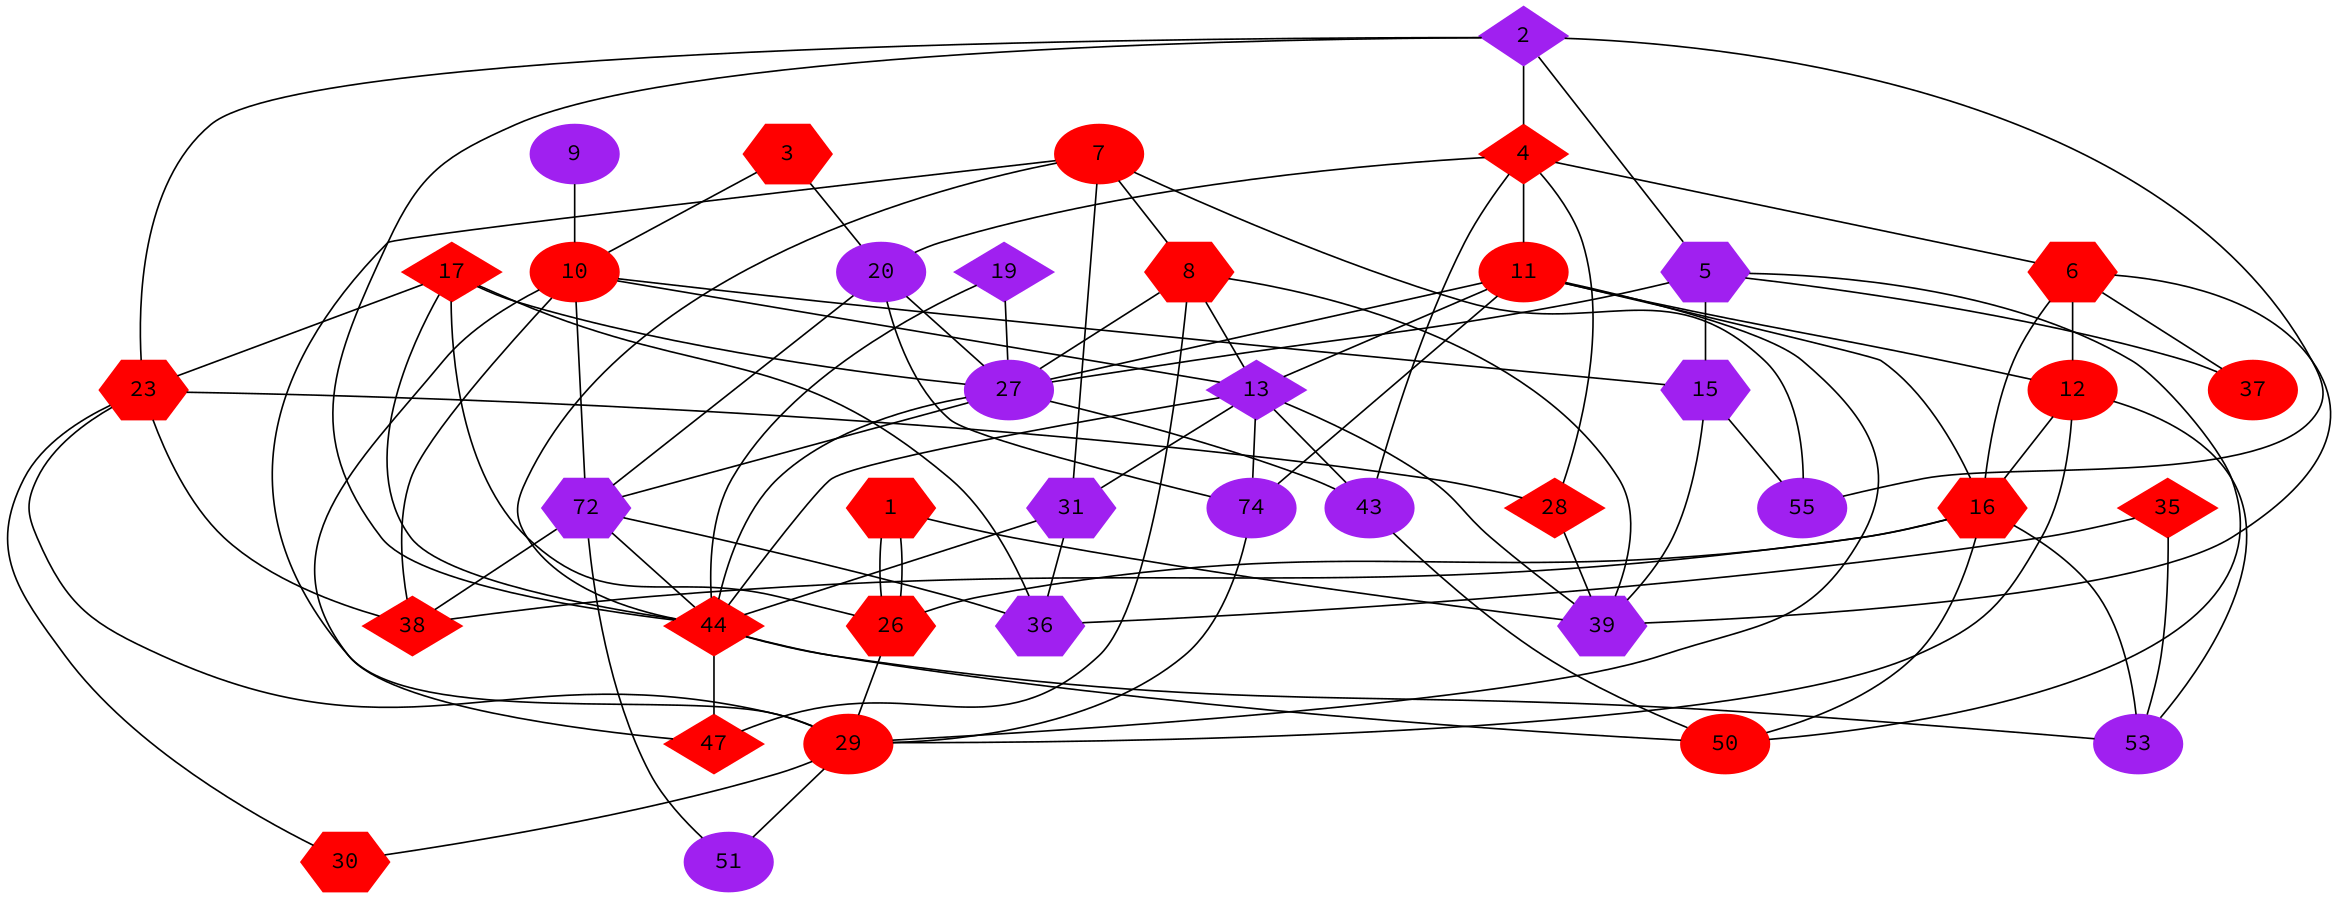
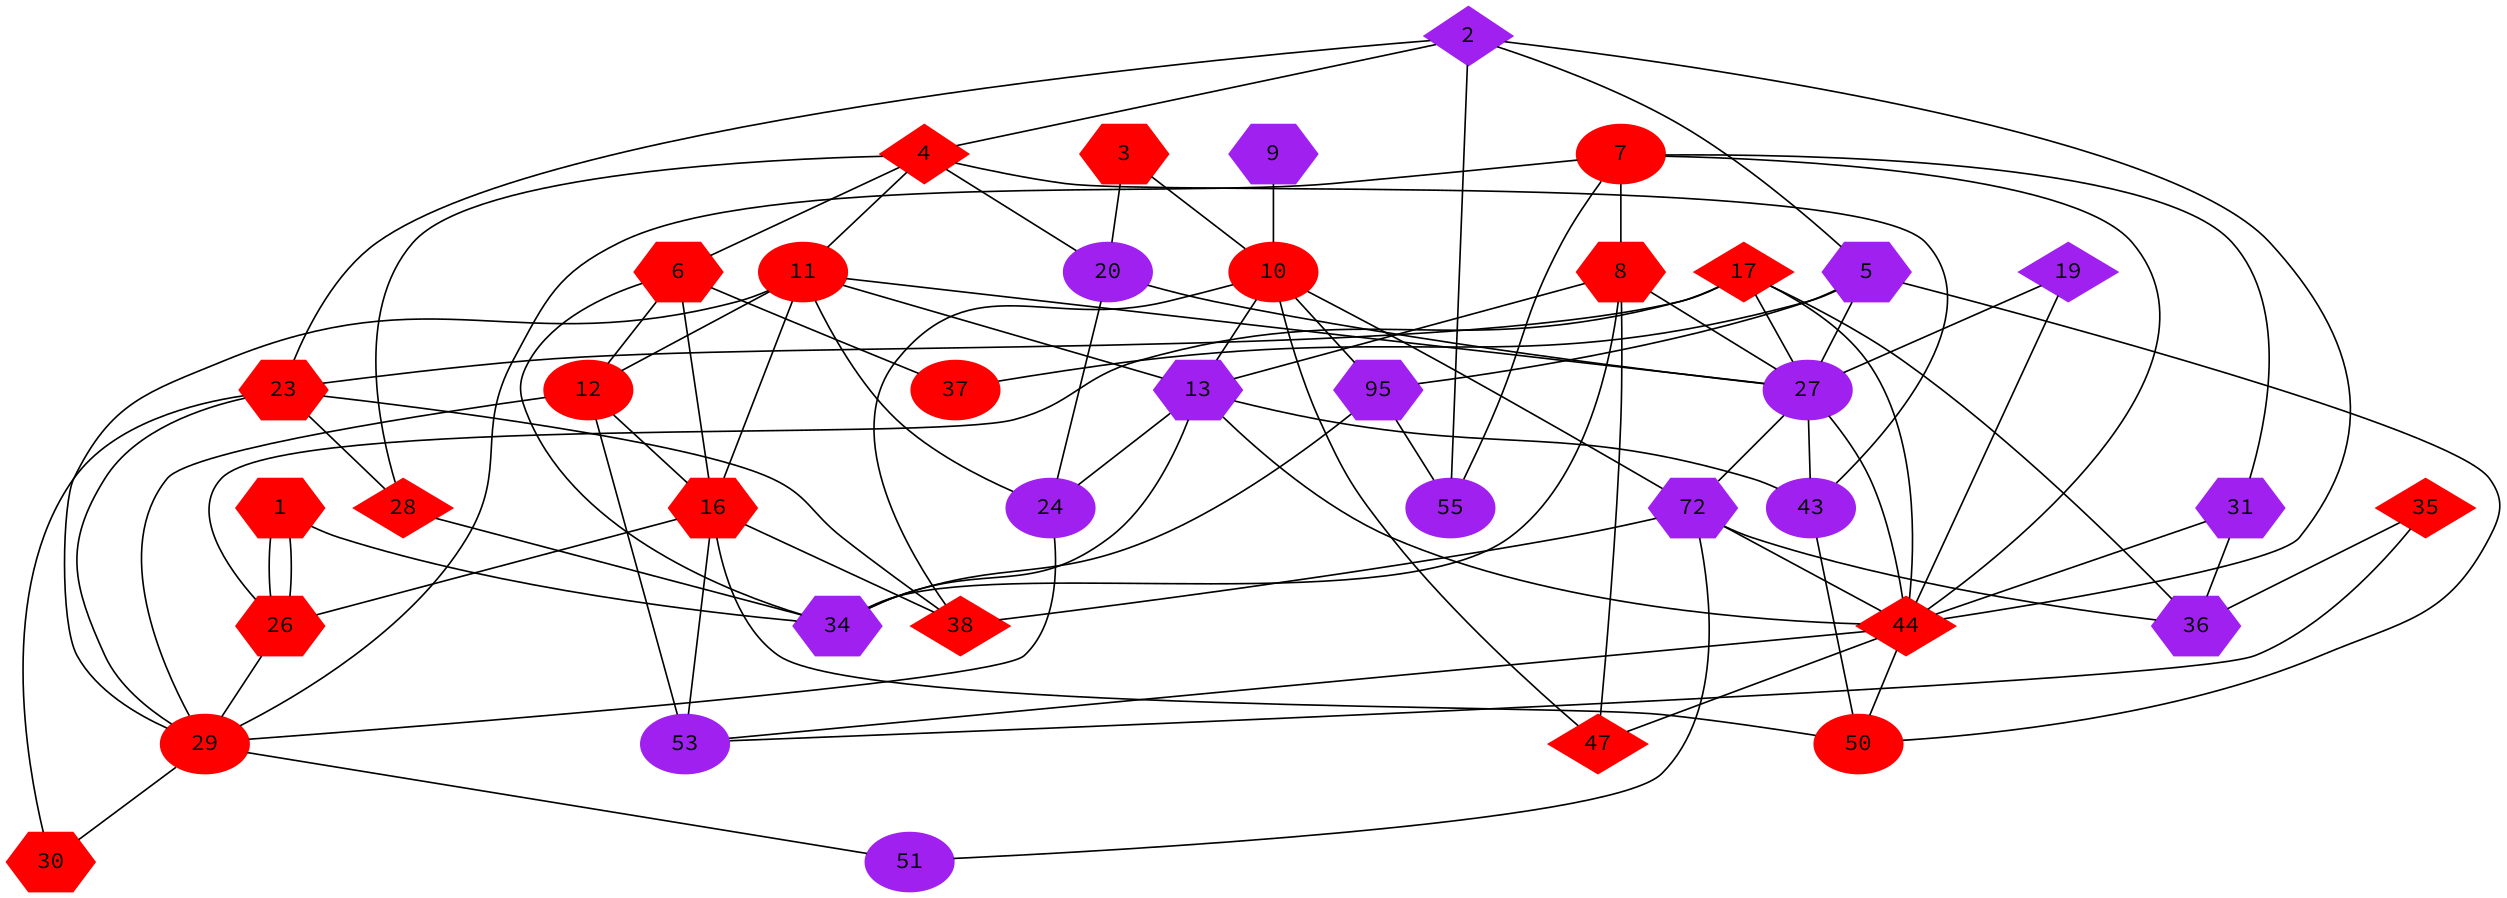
(575, 154) -> (1273, 154)
(733, 390) -> none
(1256, 390) -> (1198, 390)
(1705, 390) -> (1378, 390)
(1151, 457) -> none
(1252, 508) -> (1051, 508)
(1602, 626) -> (837, 626)
